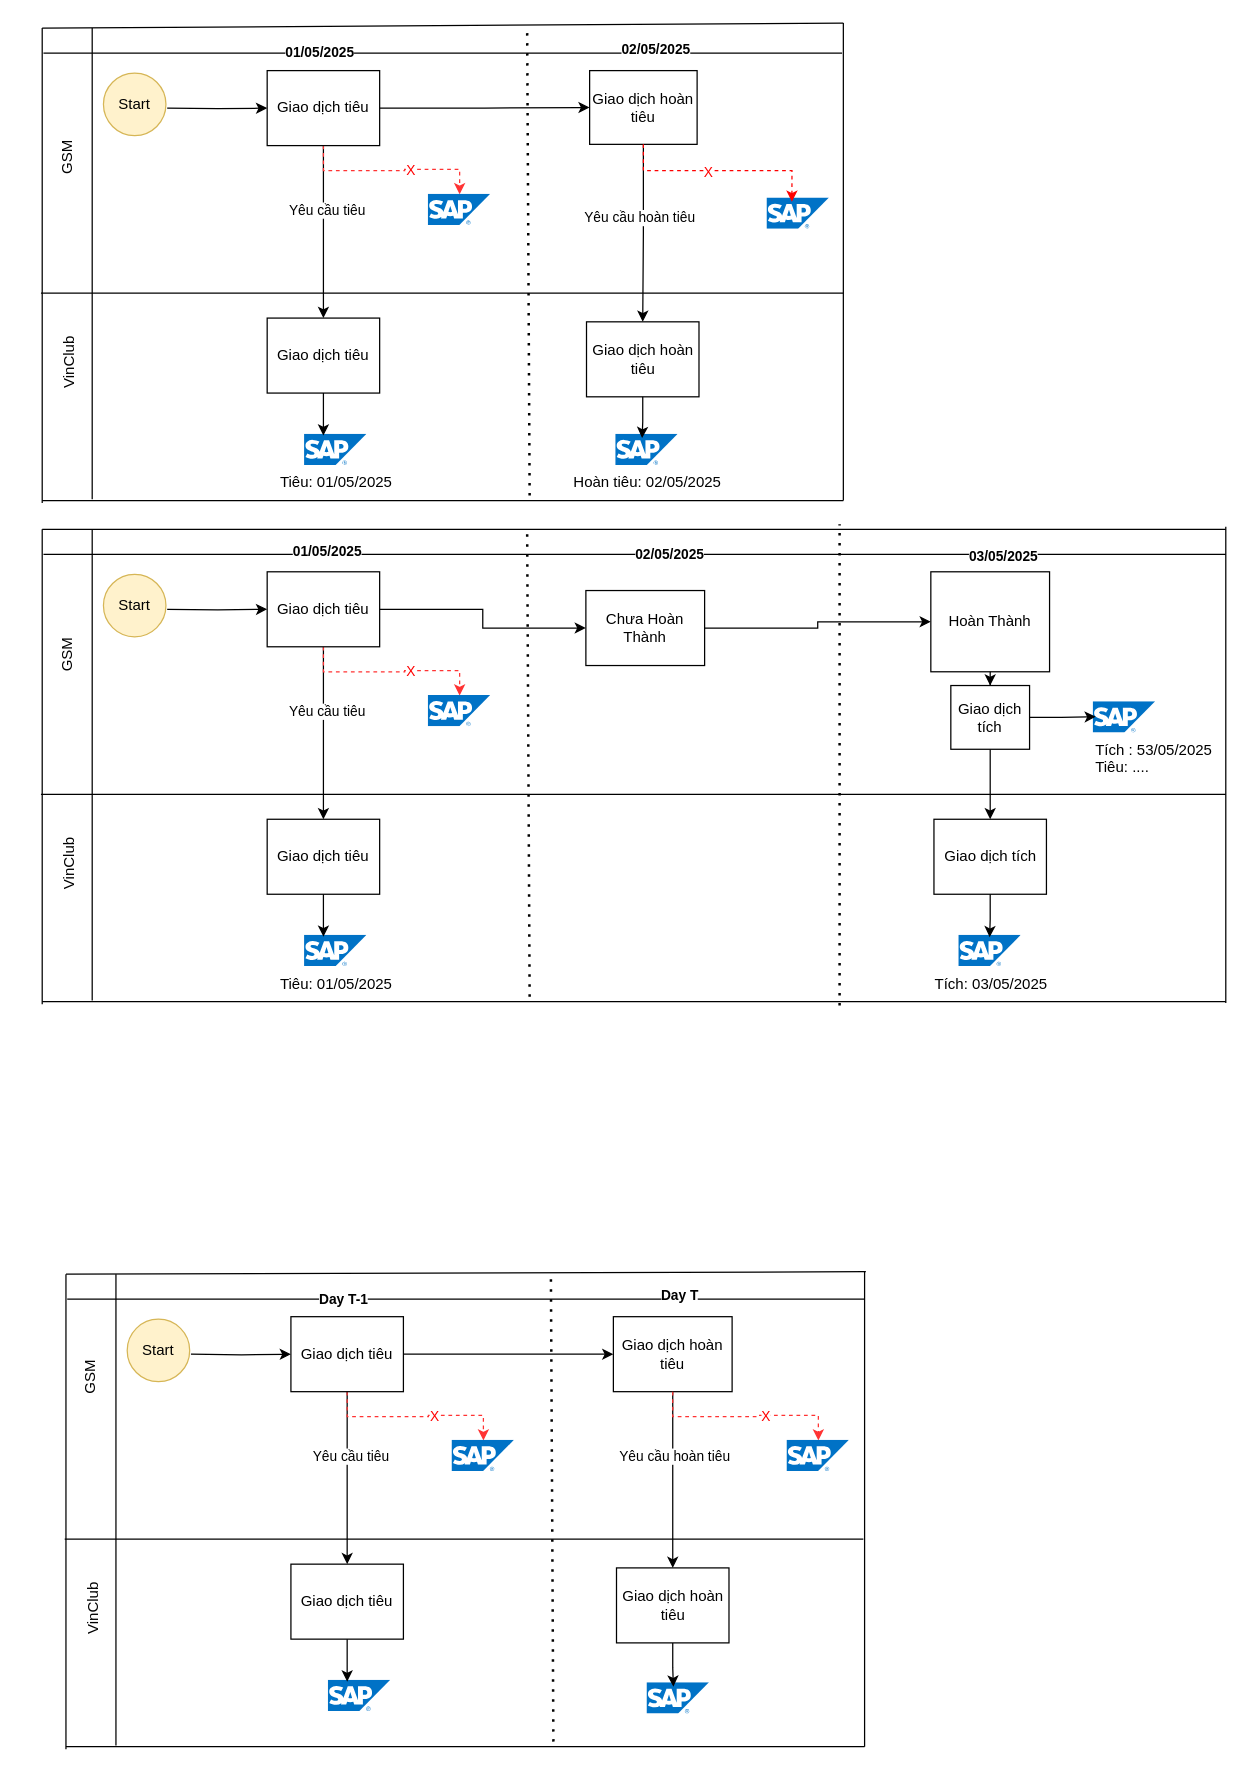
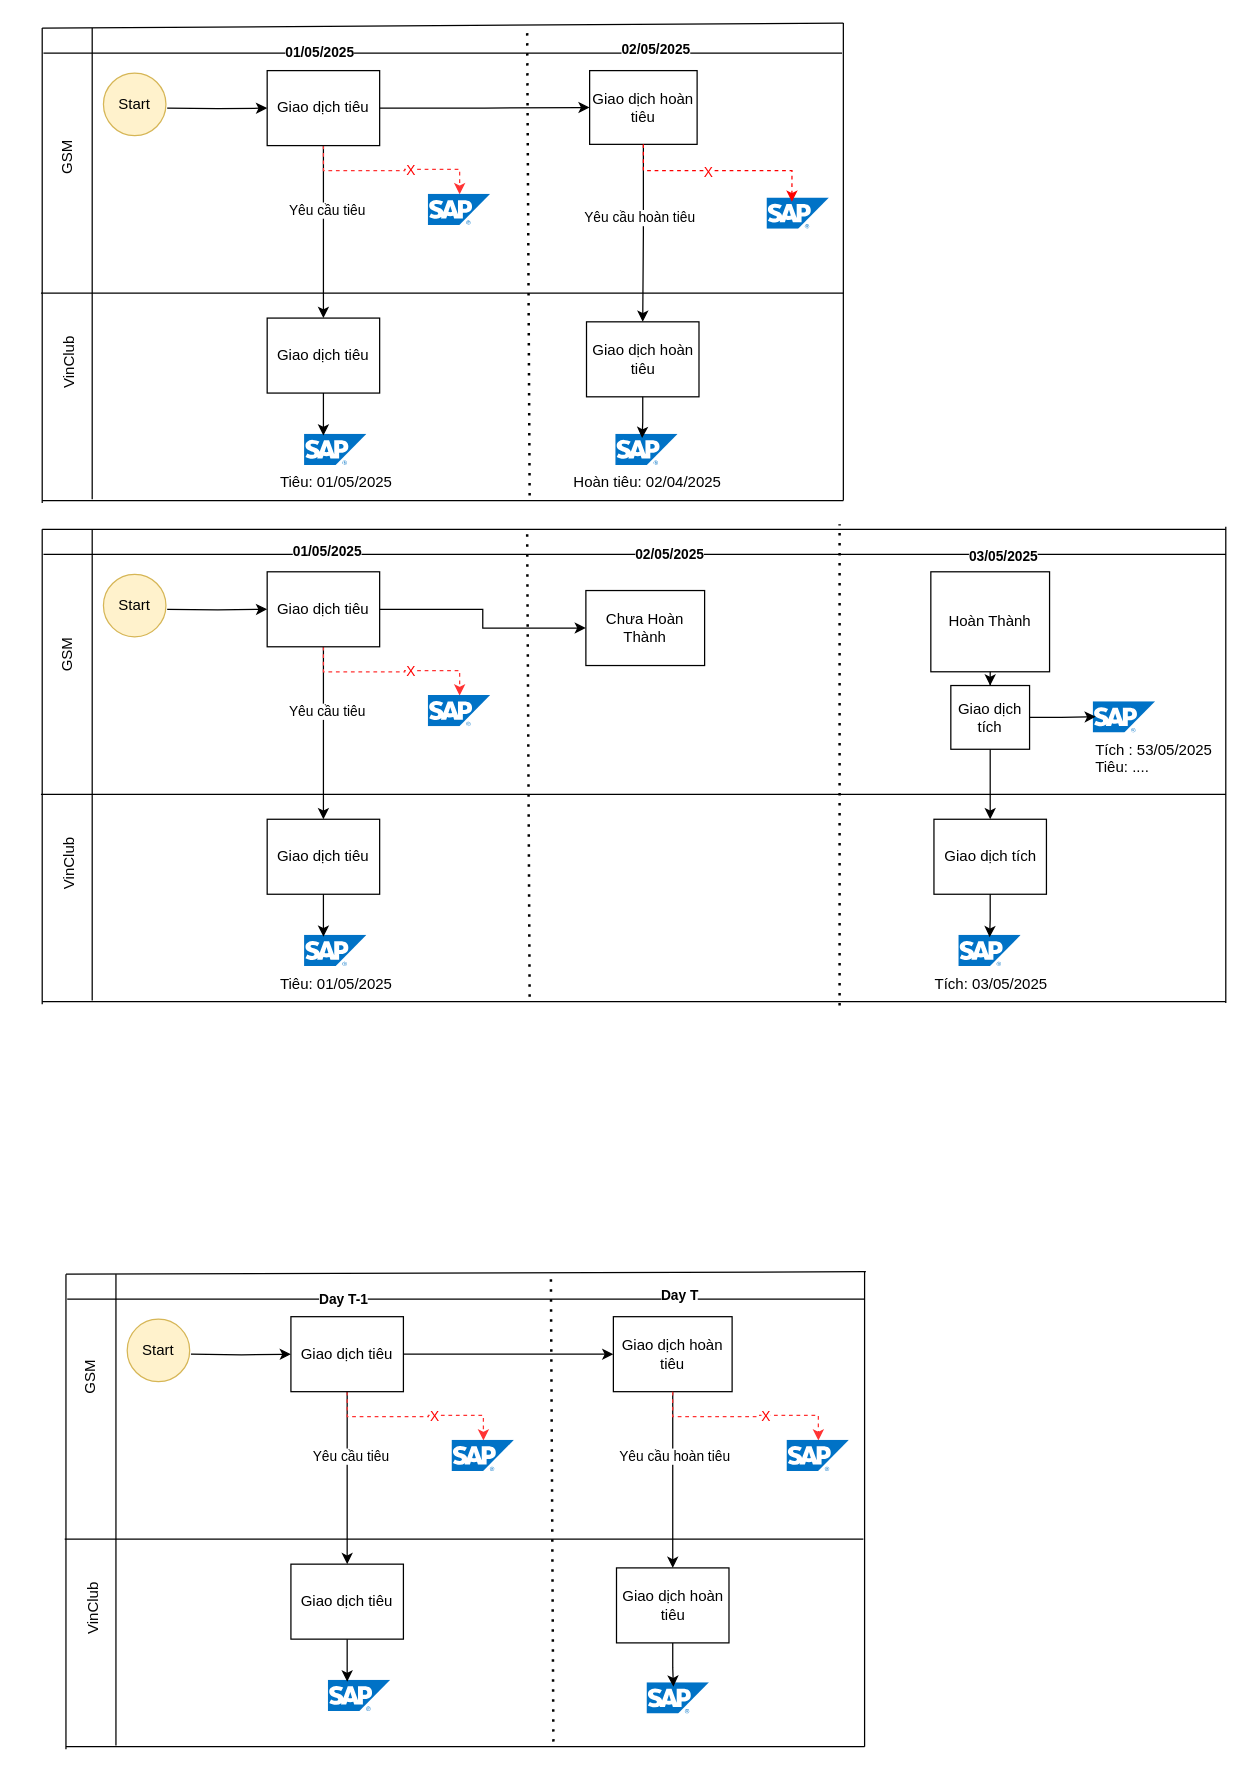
(648, 483) -> (648, 483)
(816, 628) -> none
